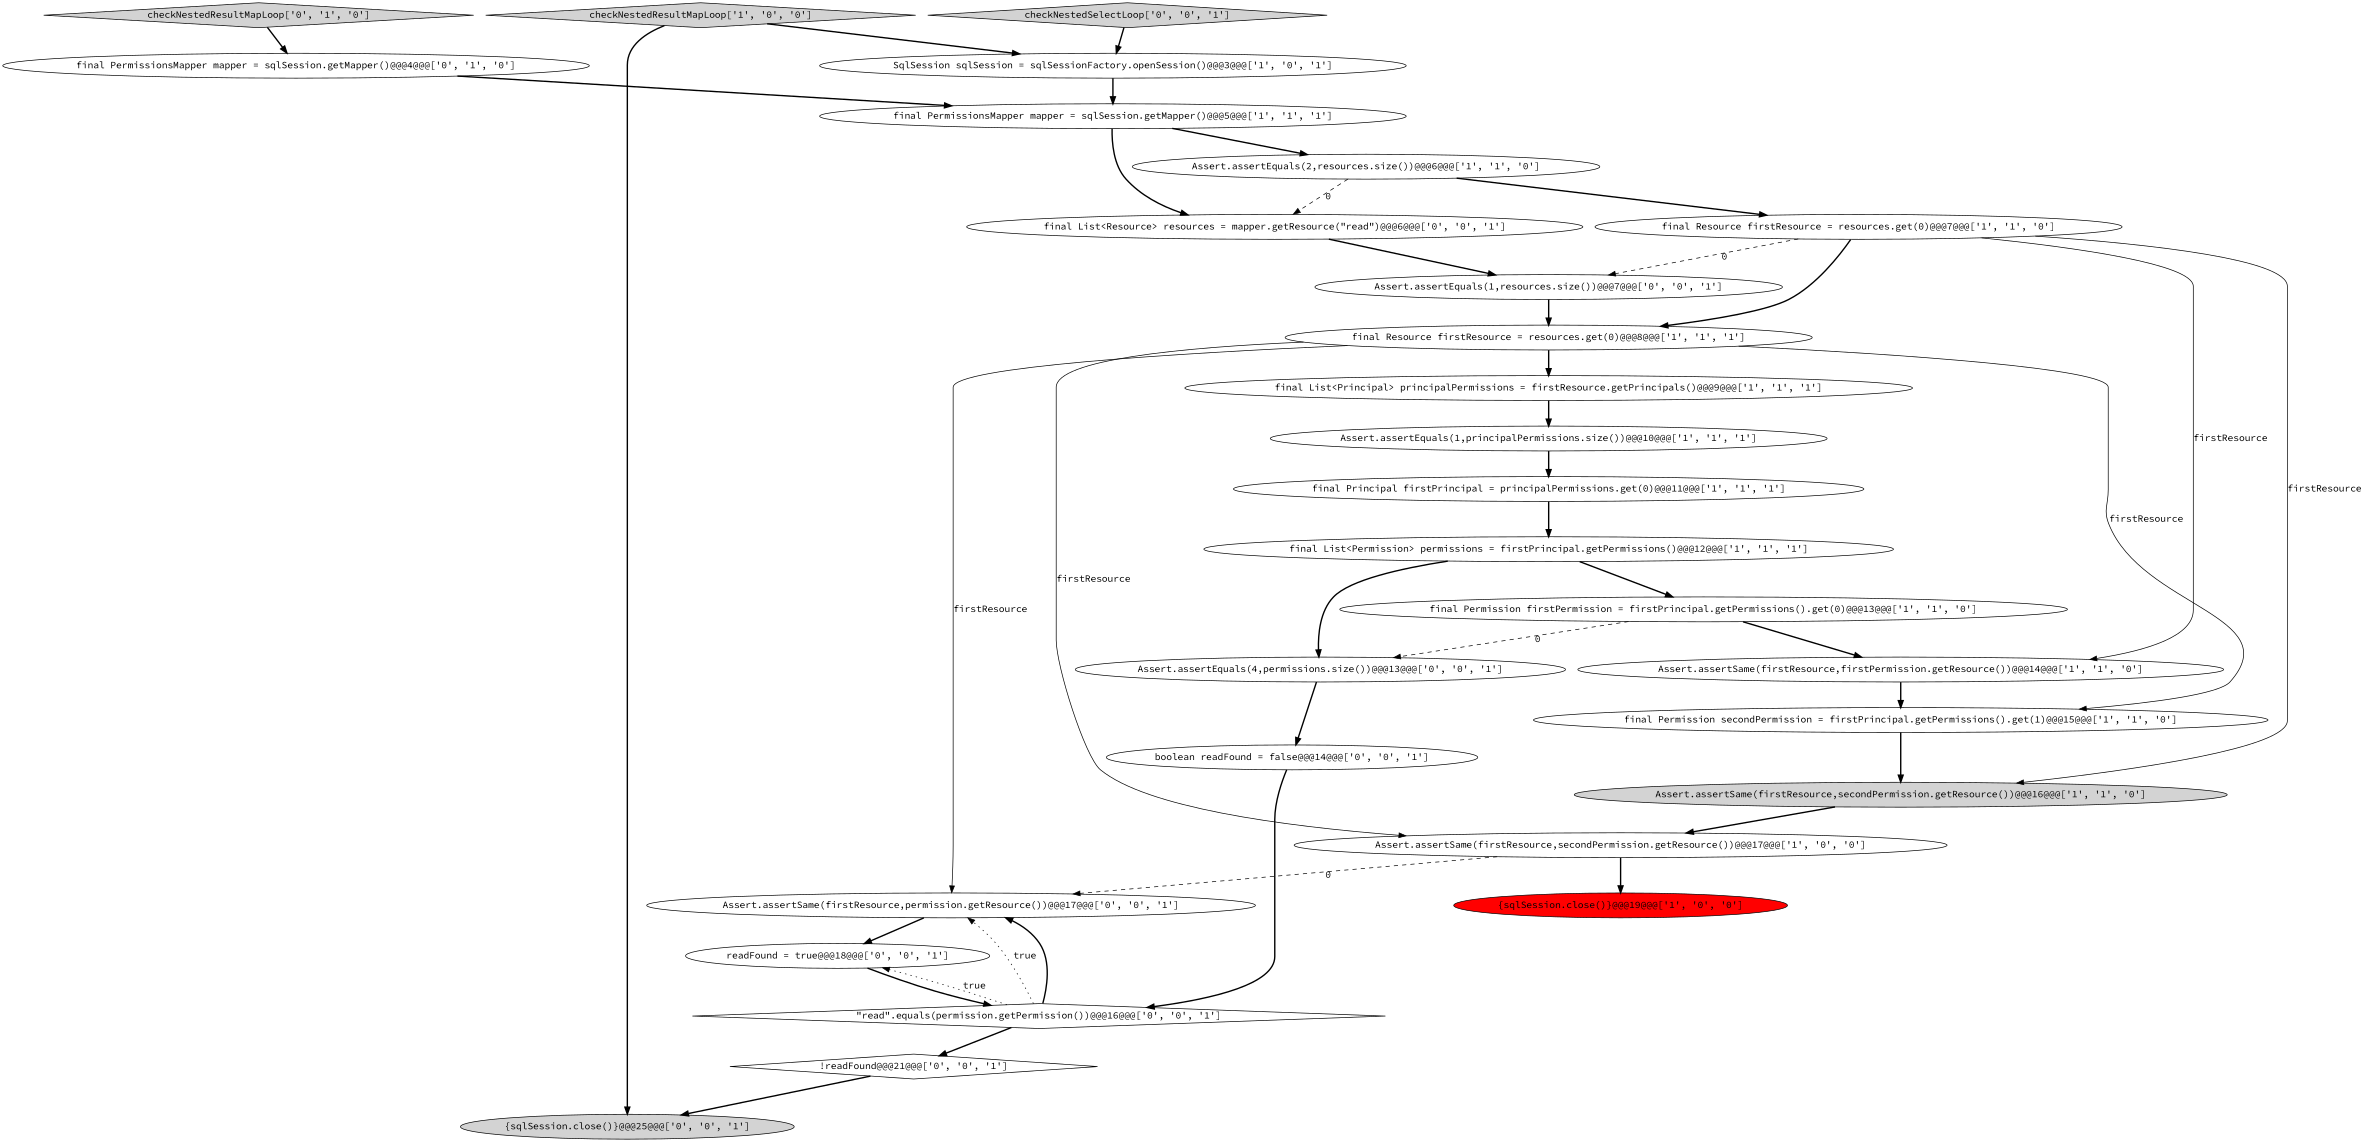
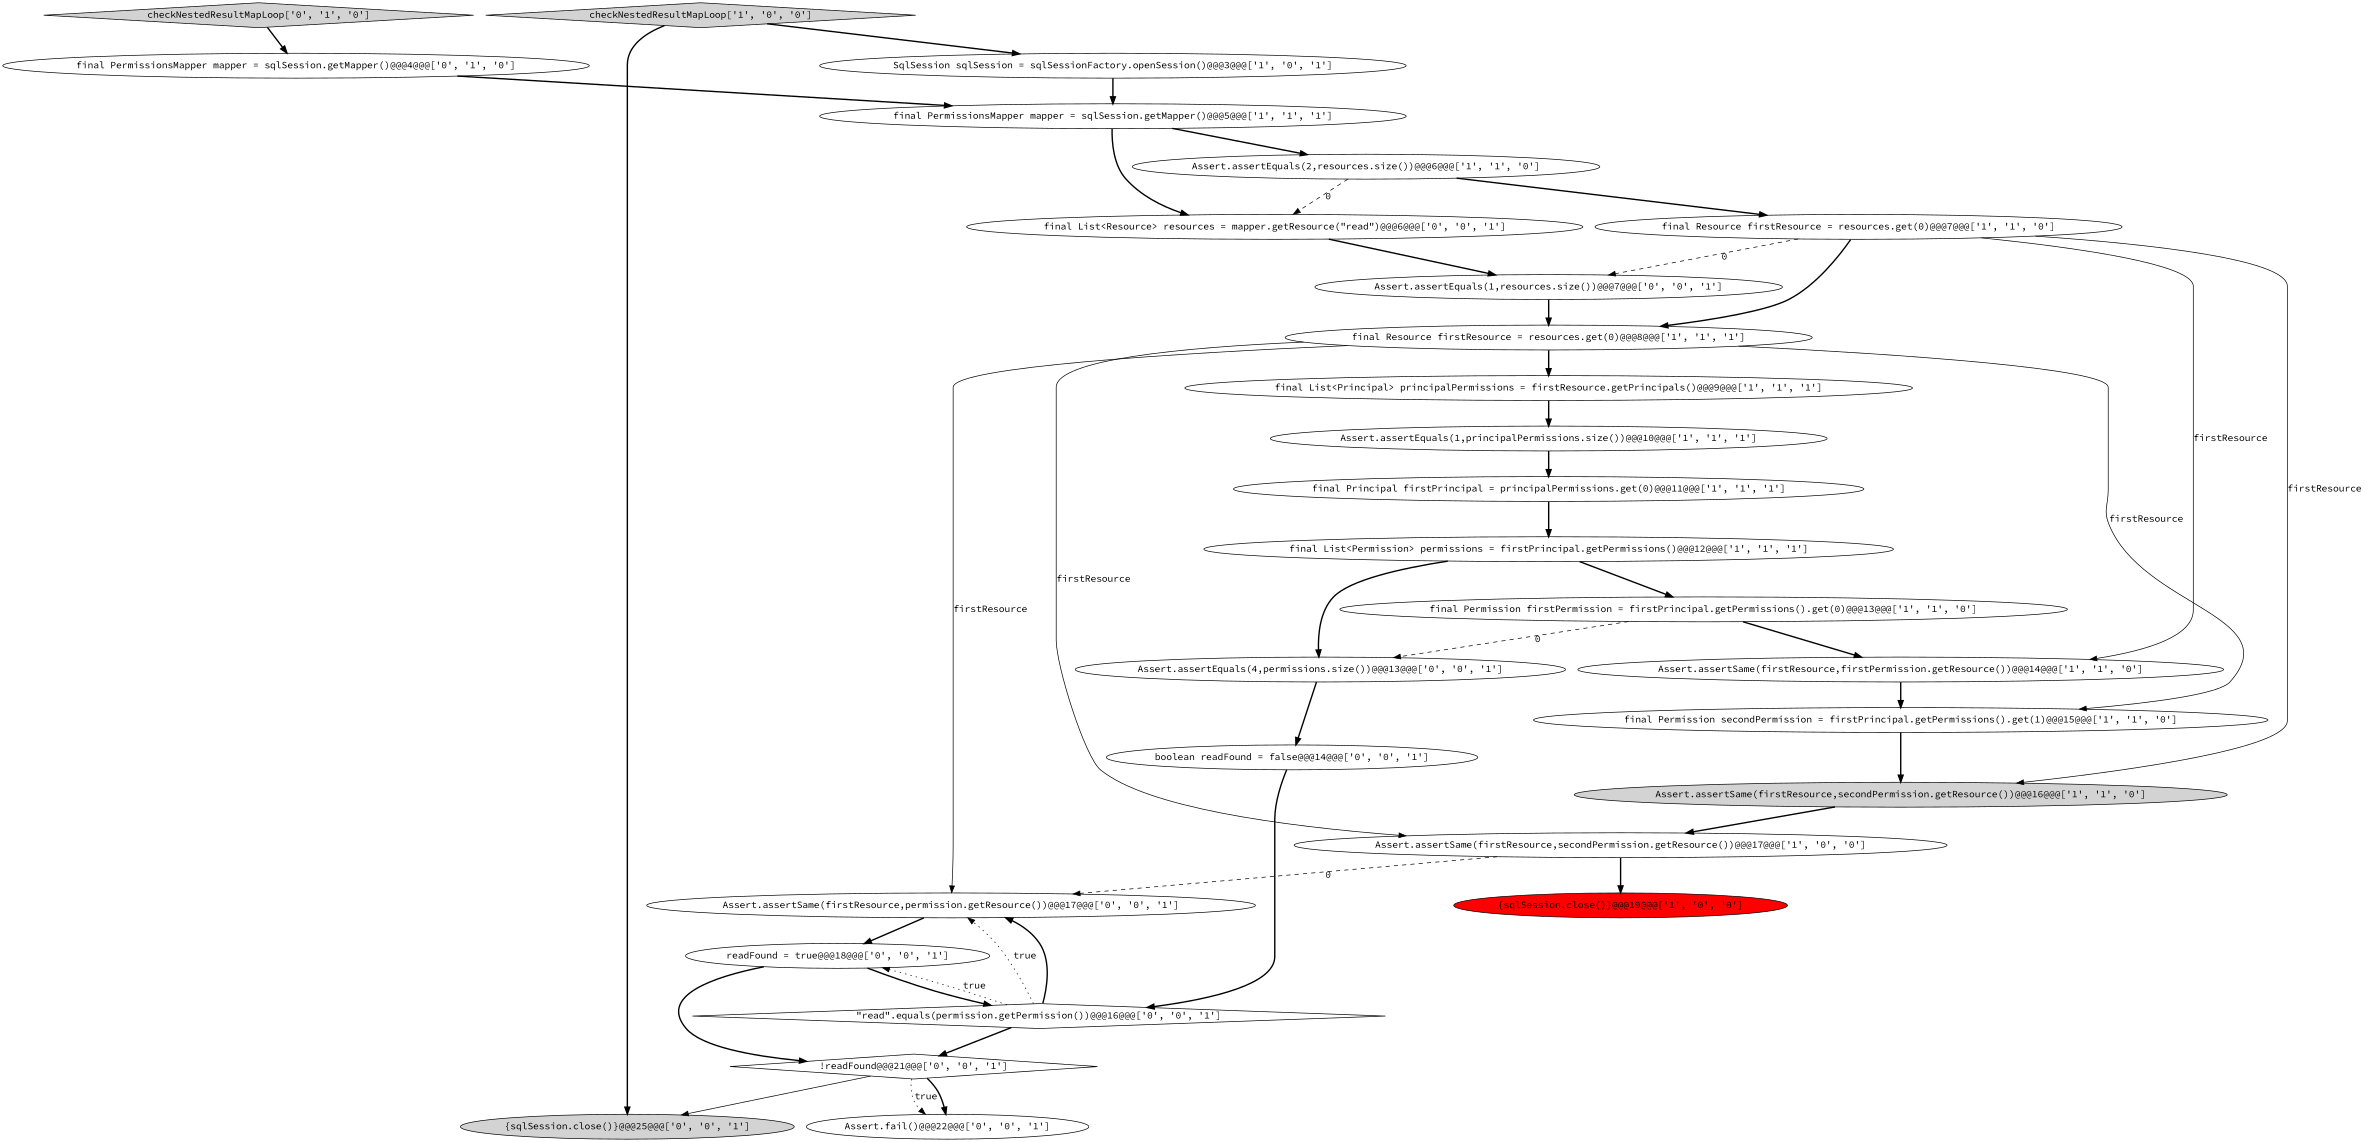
(1127, 15) -> none
none -> (686, 1028)
(779, 1095) -> (779, 1095)
none -> (948, 1127)
